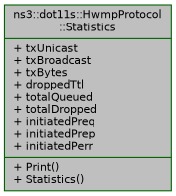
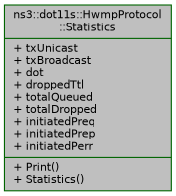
(41, 73) -> (29, 73)
